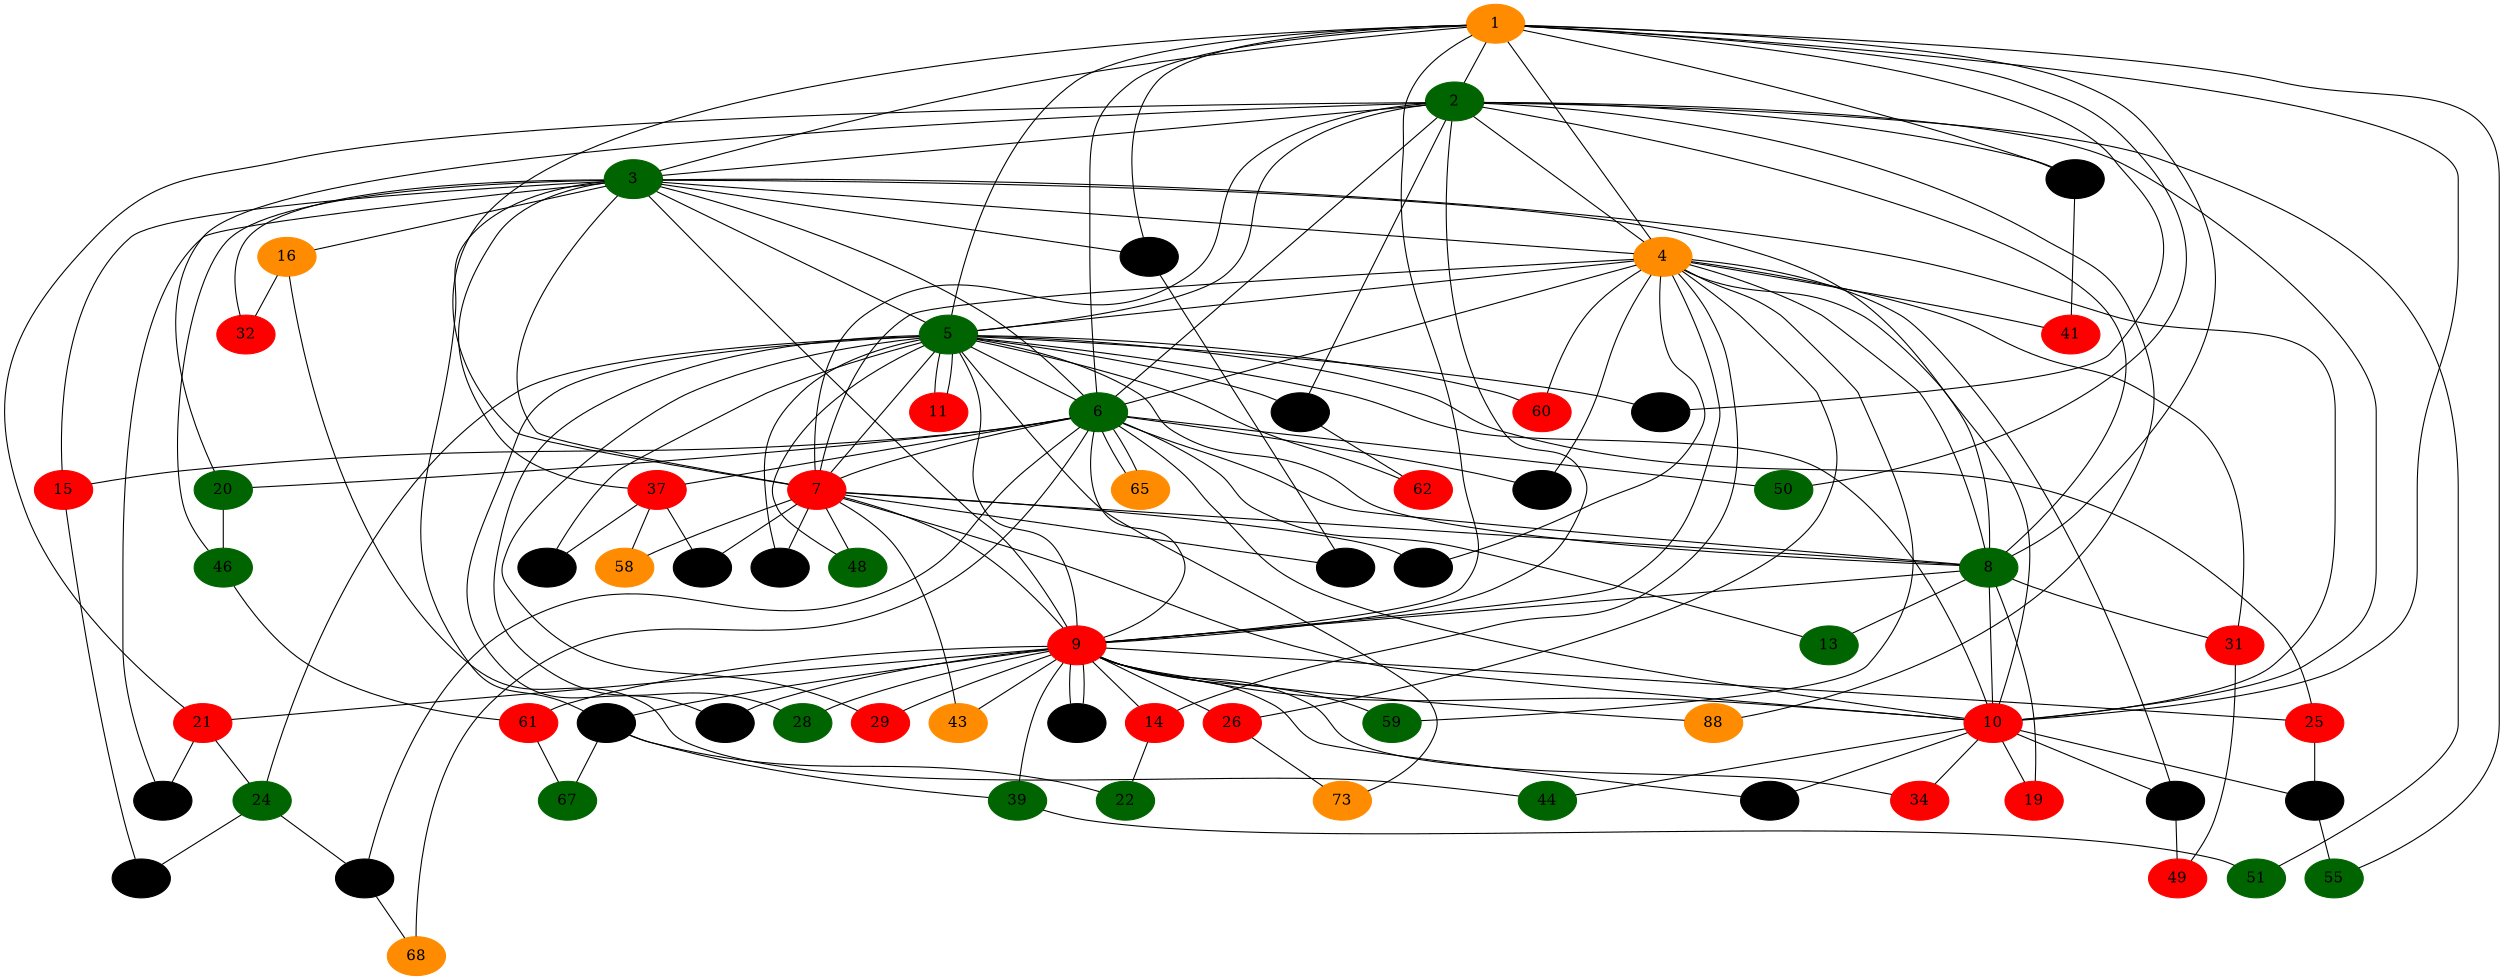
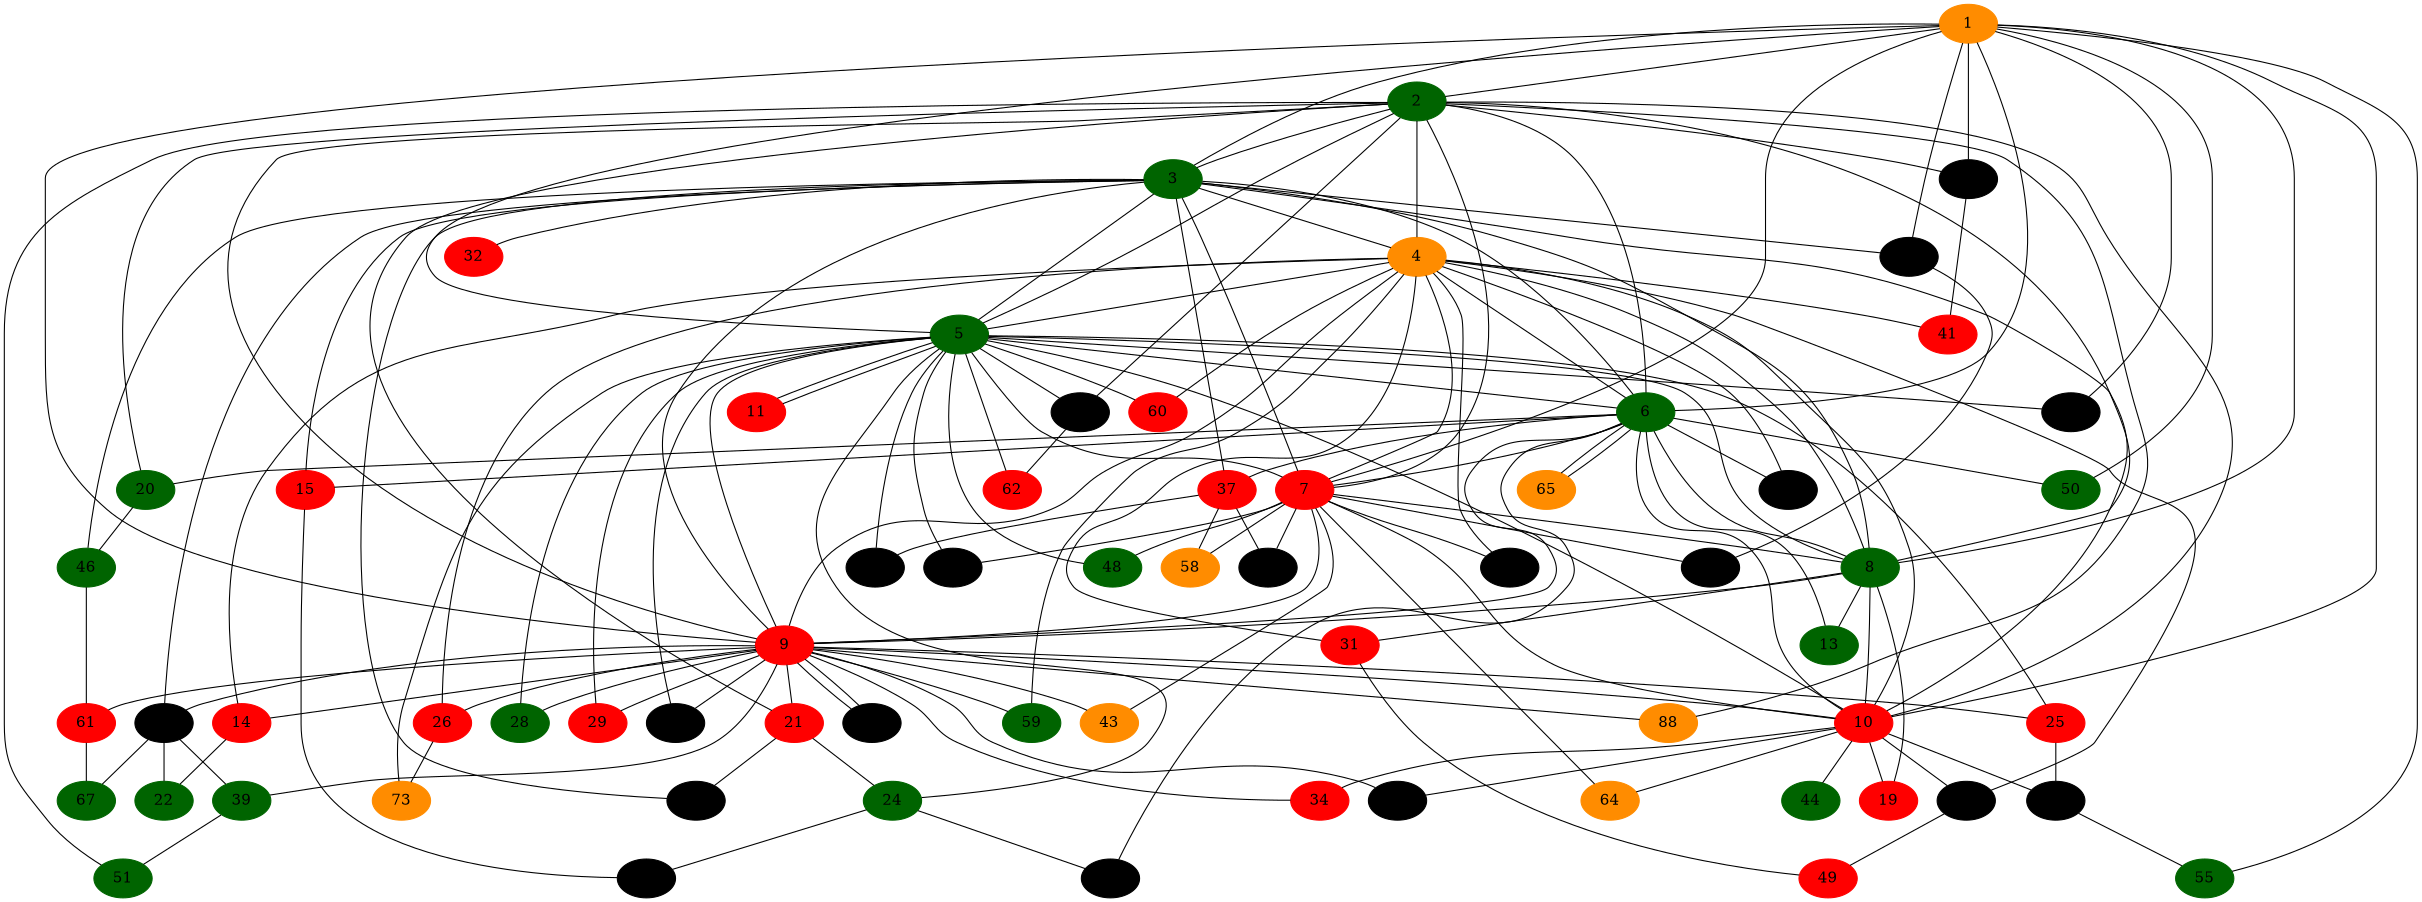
(1579, 140) -> none
(287, 257) -> none
none -> (1610, 801)
(416, 956) -> none
